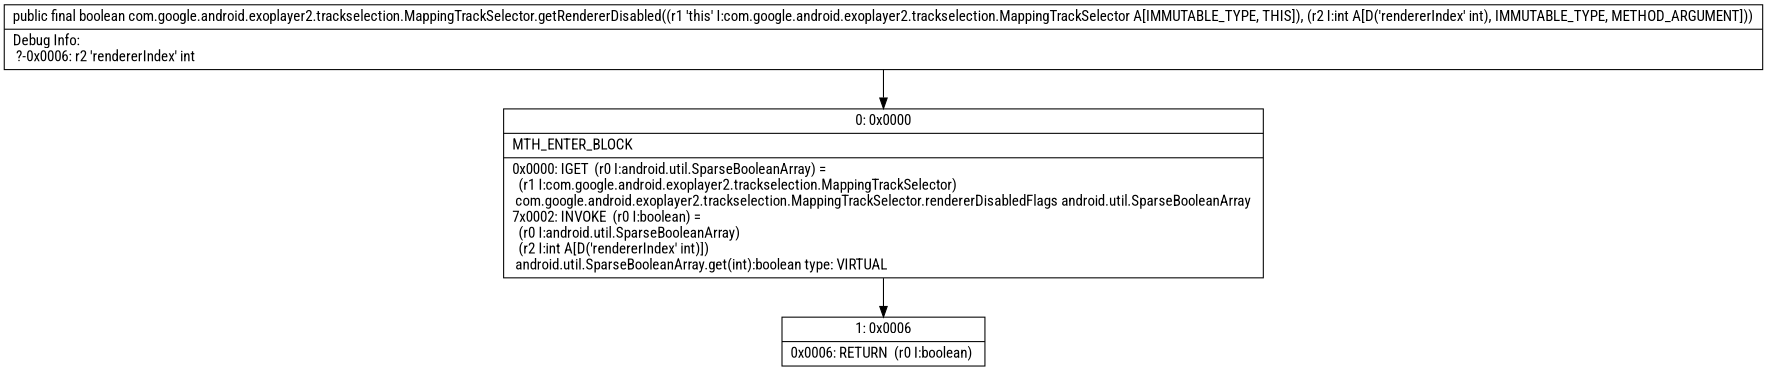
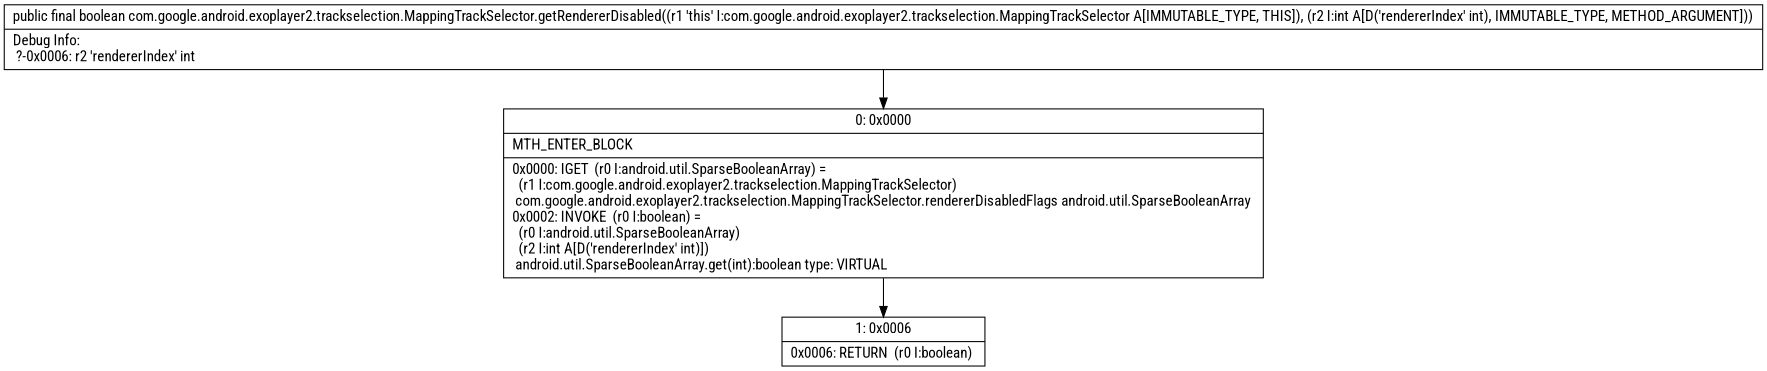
(608, 217) -> (608, 217)
